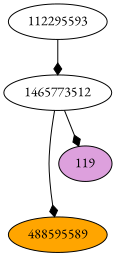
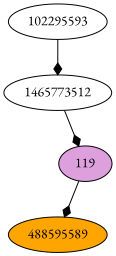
(58, 22) -> (58, 22)
(49, 158) -> (74, 194)
